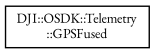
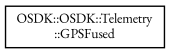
(77, 27) -> (85, 27)
